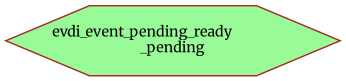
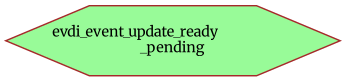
(173, 41) -> (173, 41)
